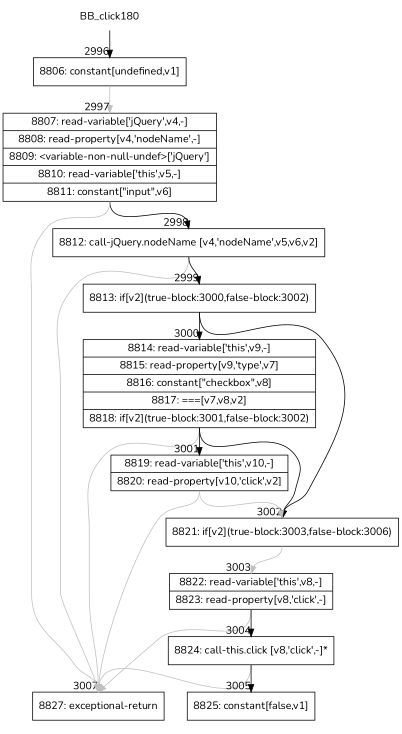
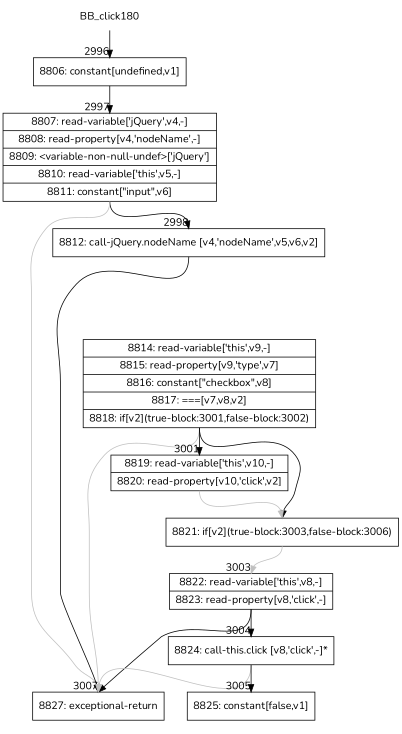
(110, 96) -> (110, 96)
(199, 298) -> none
(60, 420) -> (60, 420)
(130, 574) -> none
(174, 632) -> (174, 632)
